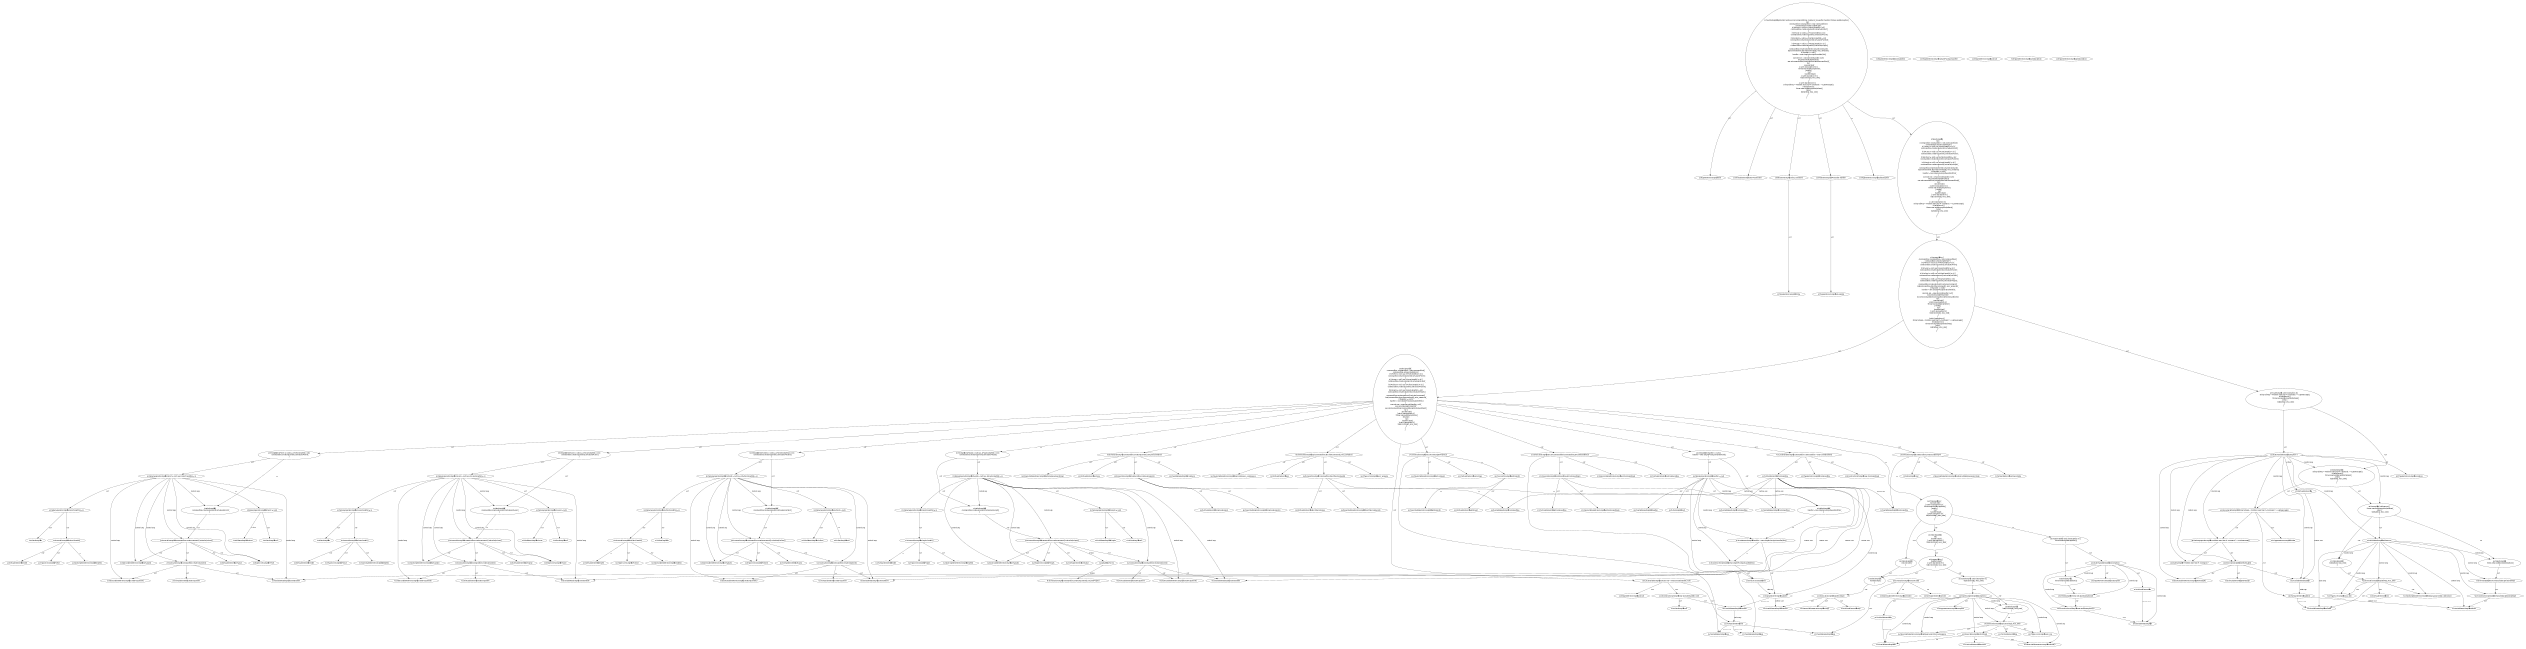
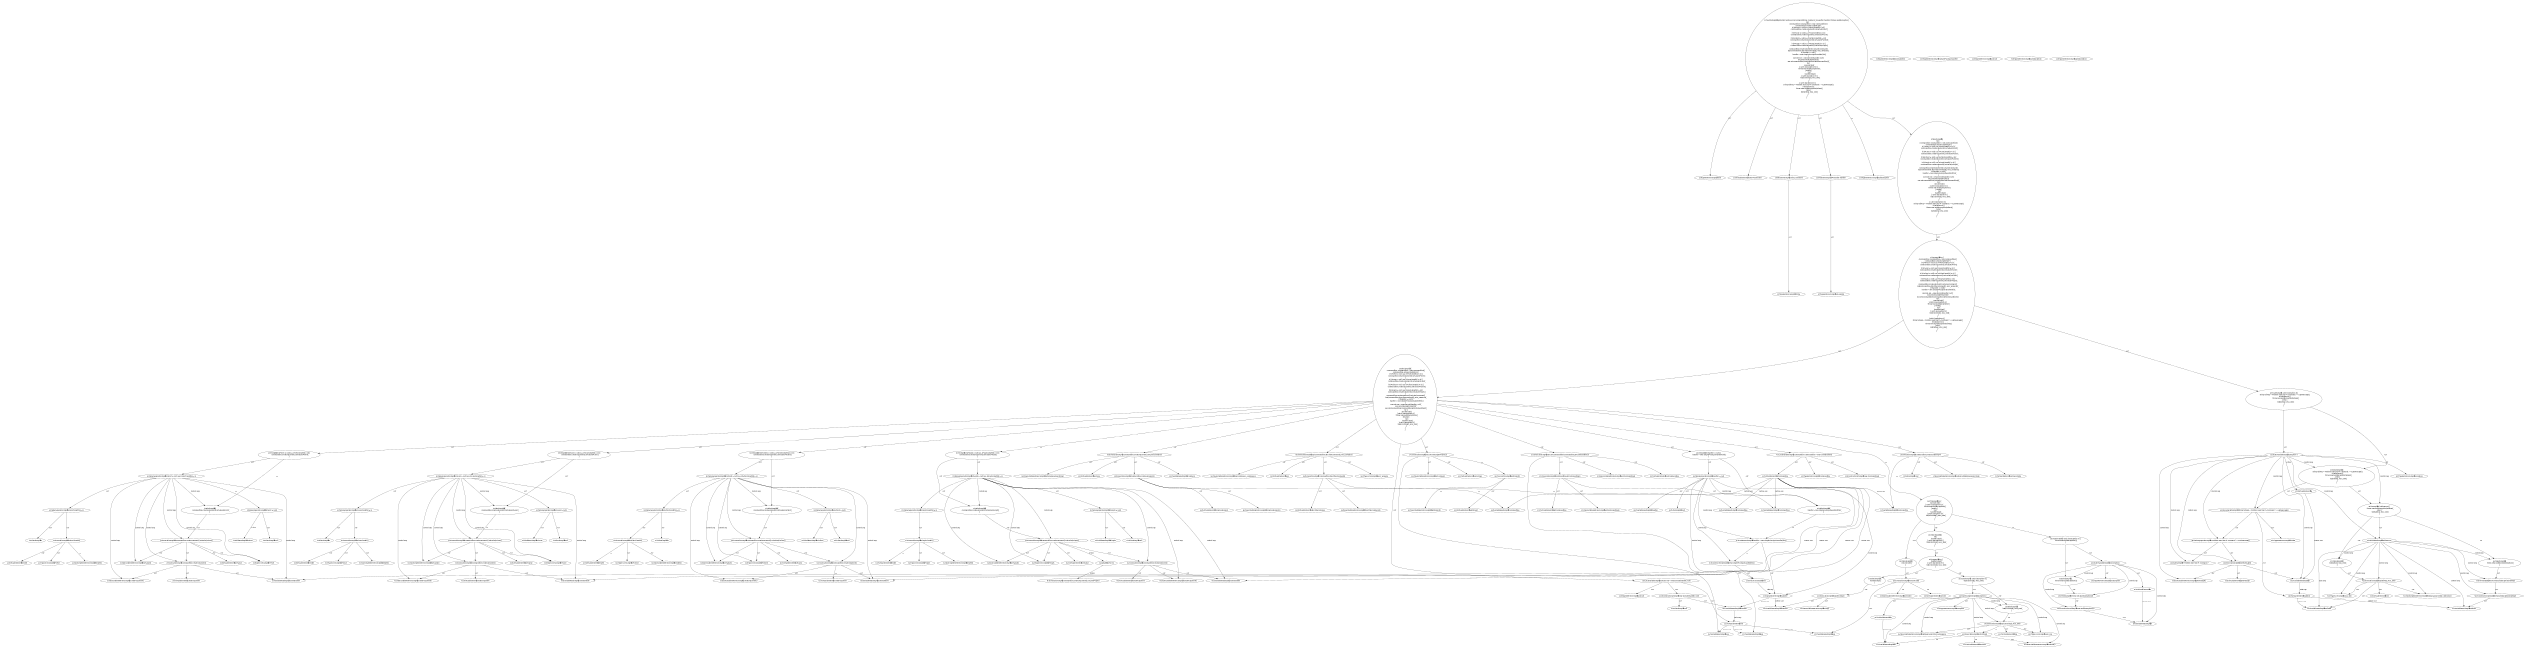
(836, 526) -> (833, 526)
(1891, 572) -> (1906, 572)
(1851, 609) -> none
